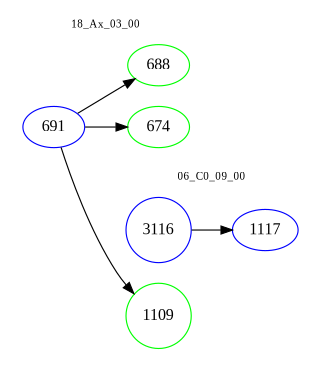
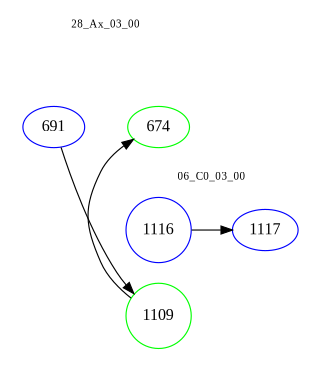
(106, 25) -> (106, 25)
(159, 65) -> none
(100, 127) -> (90, 201)
(212, 177) -> (212, 177)
(159, 230) -> (159, 230)
